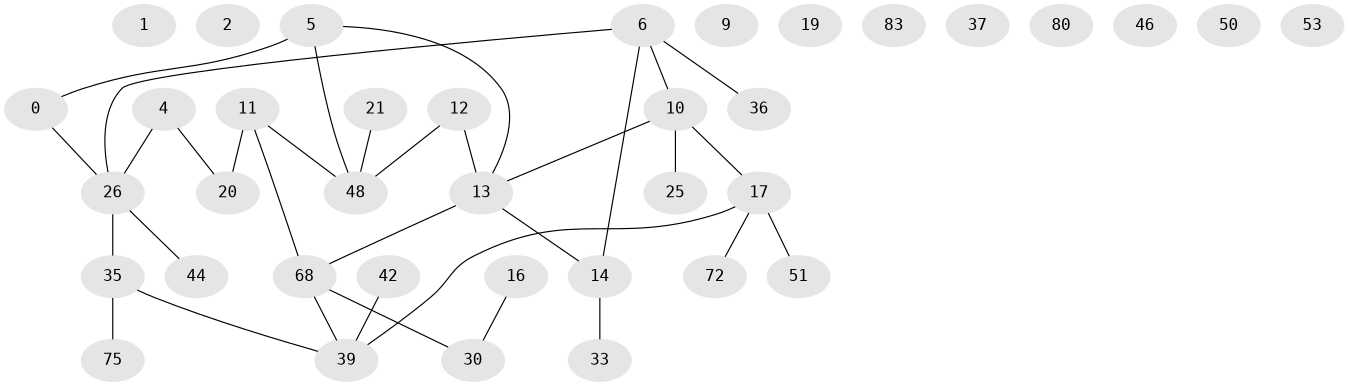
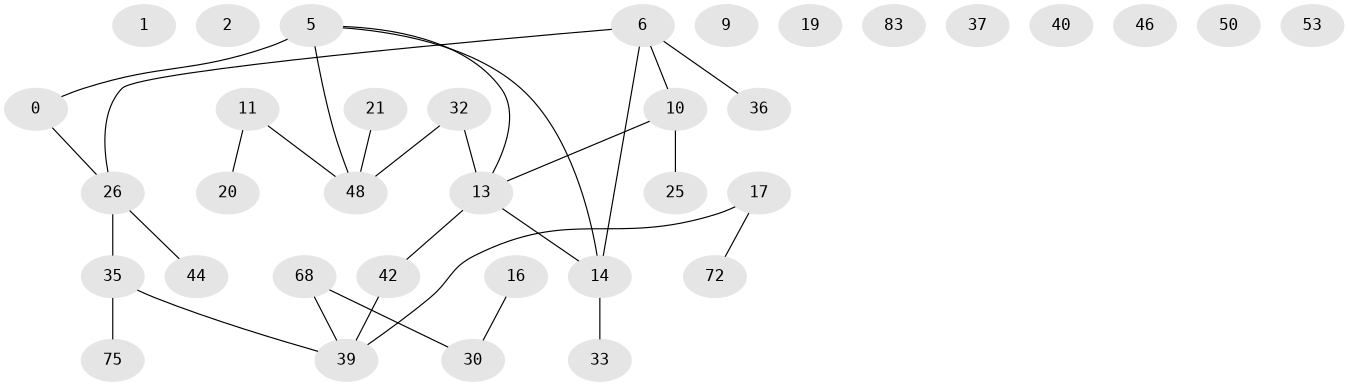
(1061, 26) -> (1061, 26)
none -> (519, 87)
(164, 109) -> none
(459, 109) -> (459, 109)
(717, 151) -> none
(277, 193) -> none
(393, 235) -> (435, 235)
(799, 277) -> none
